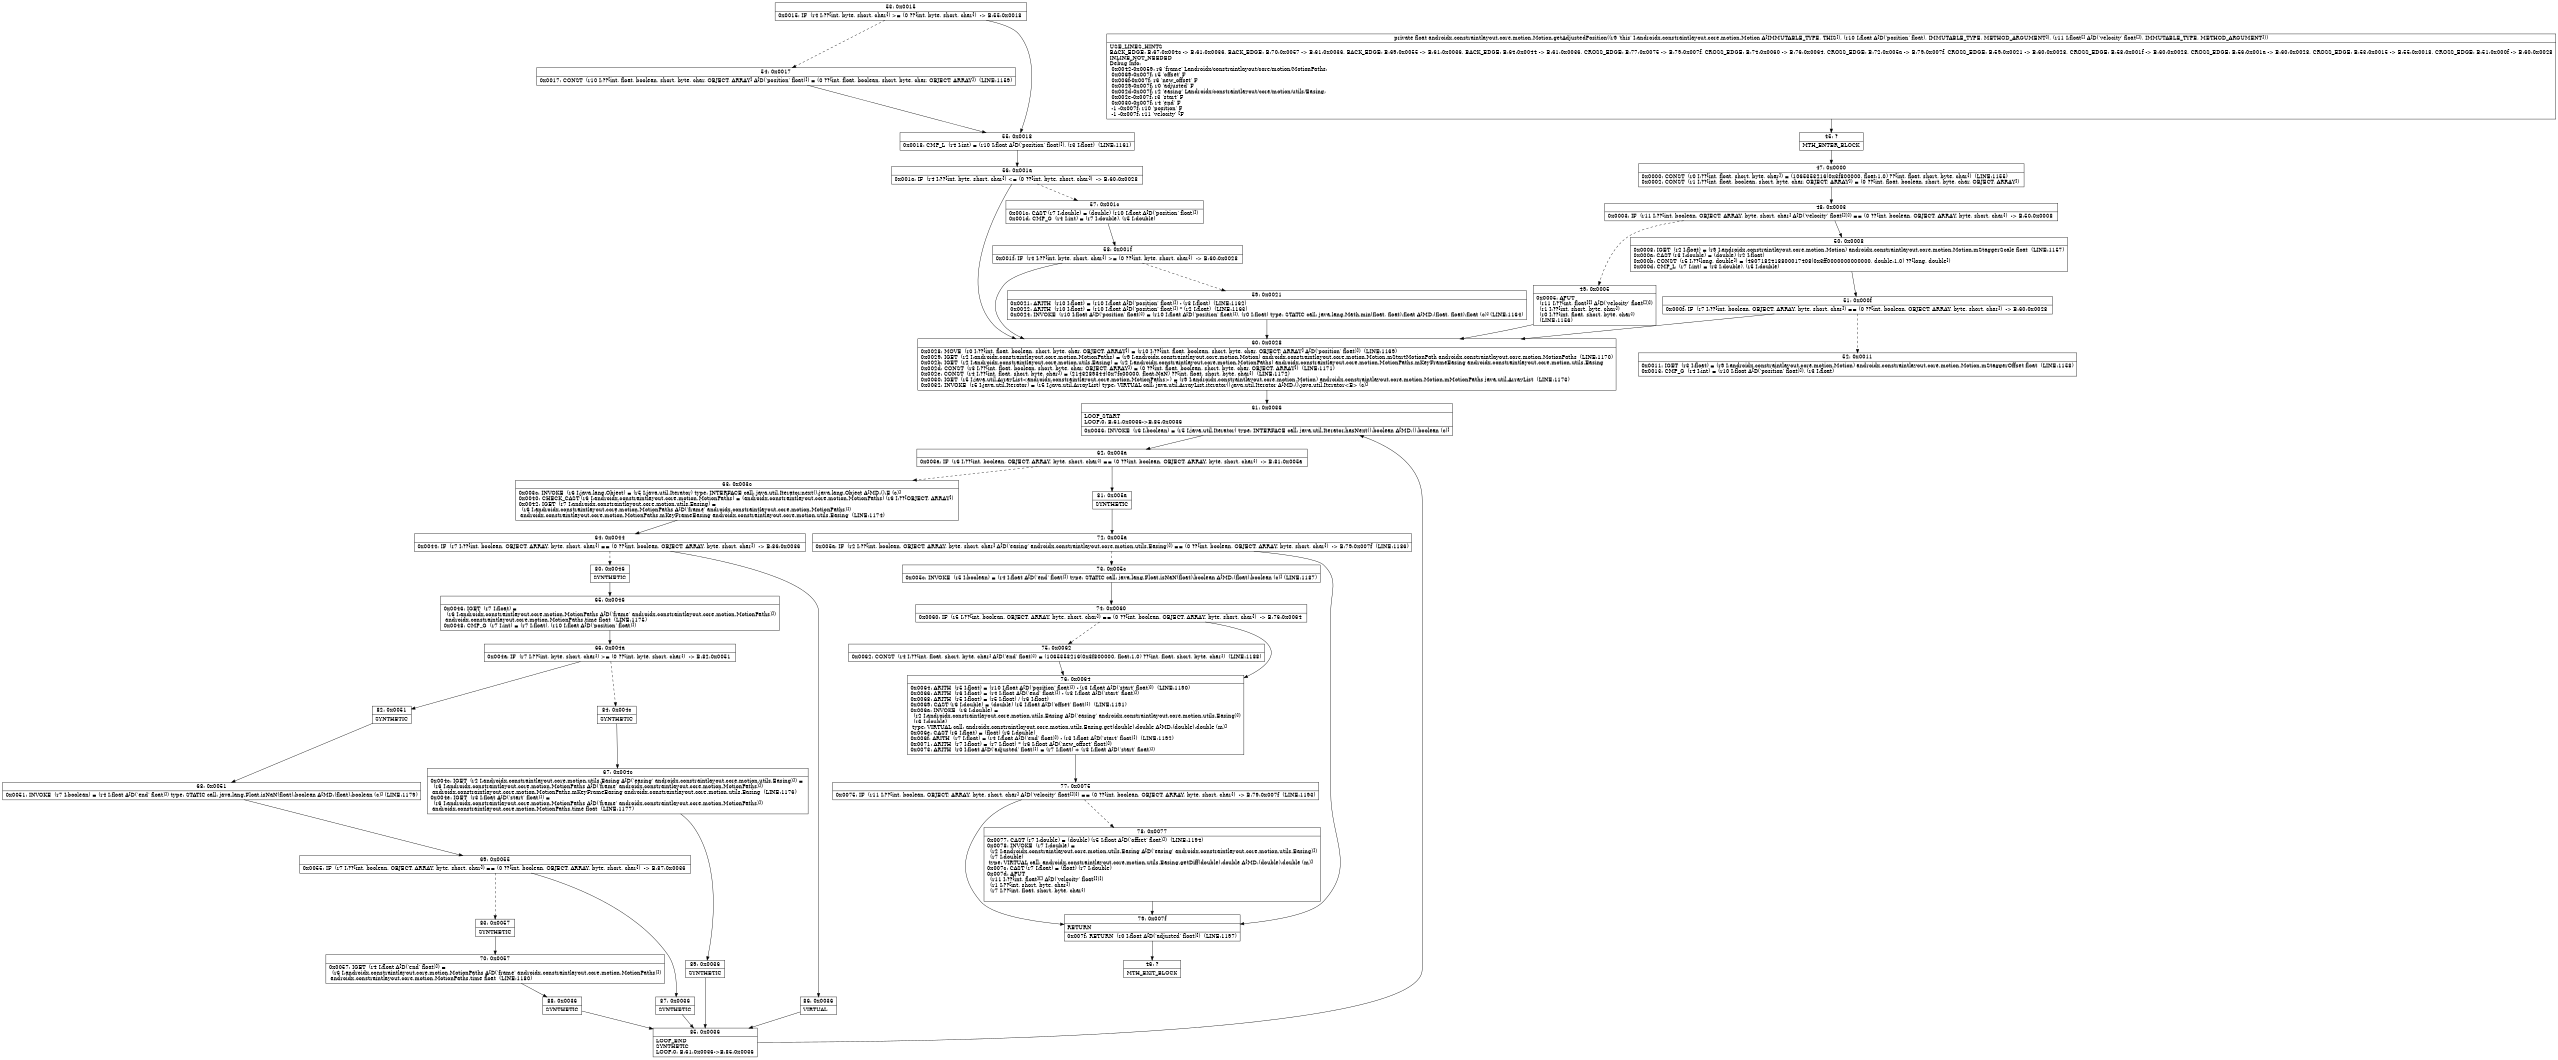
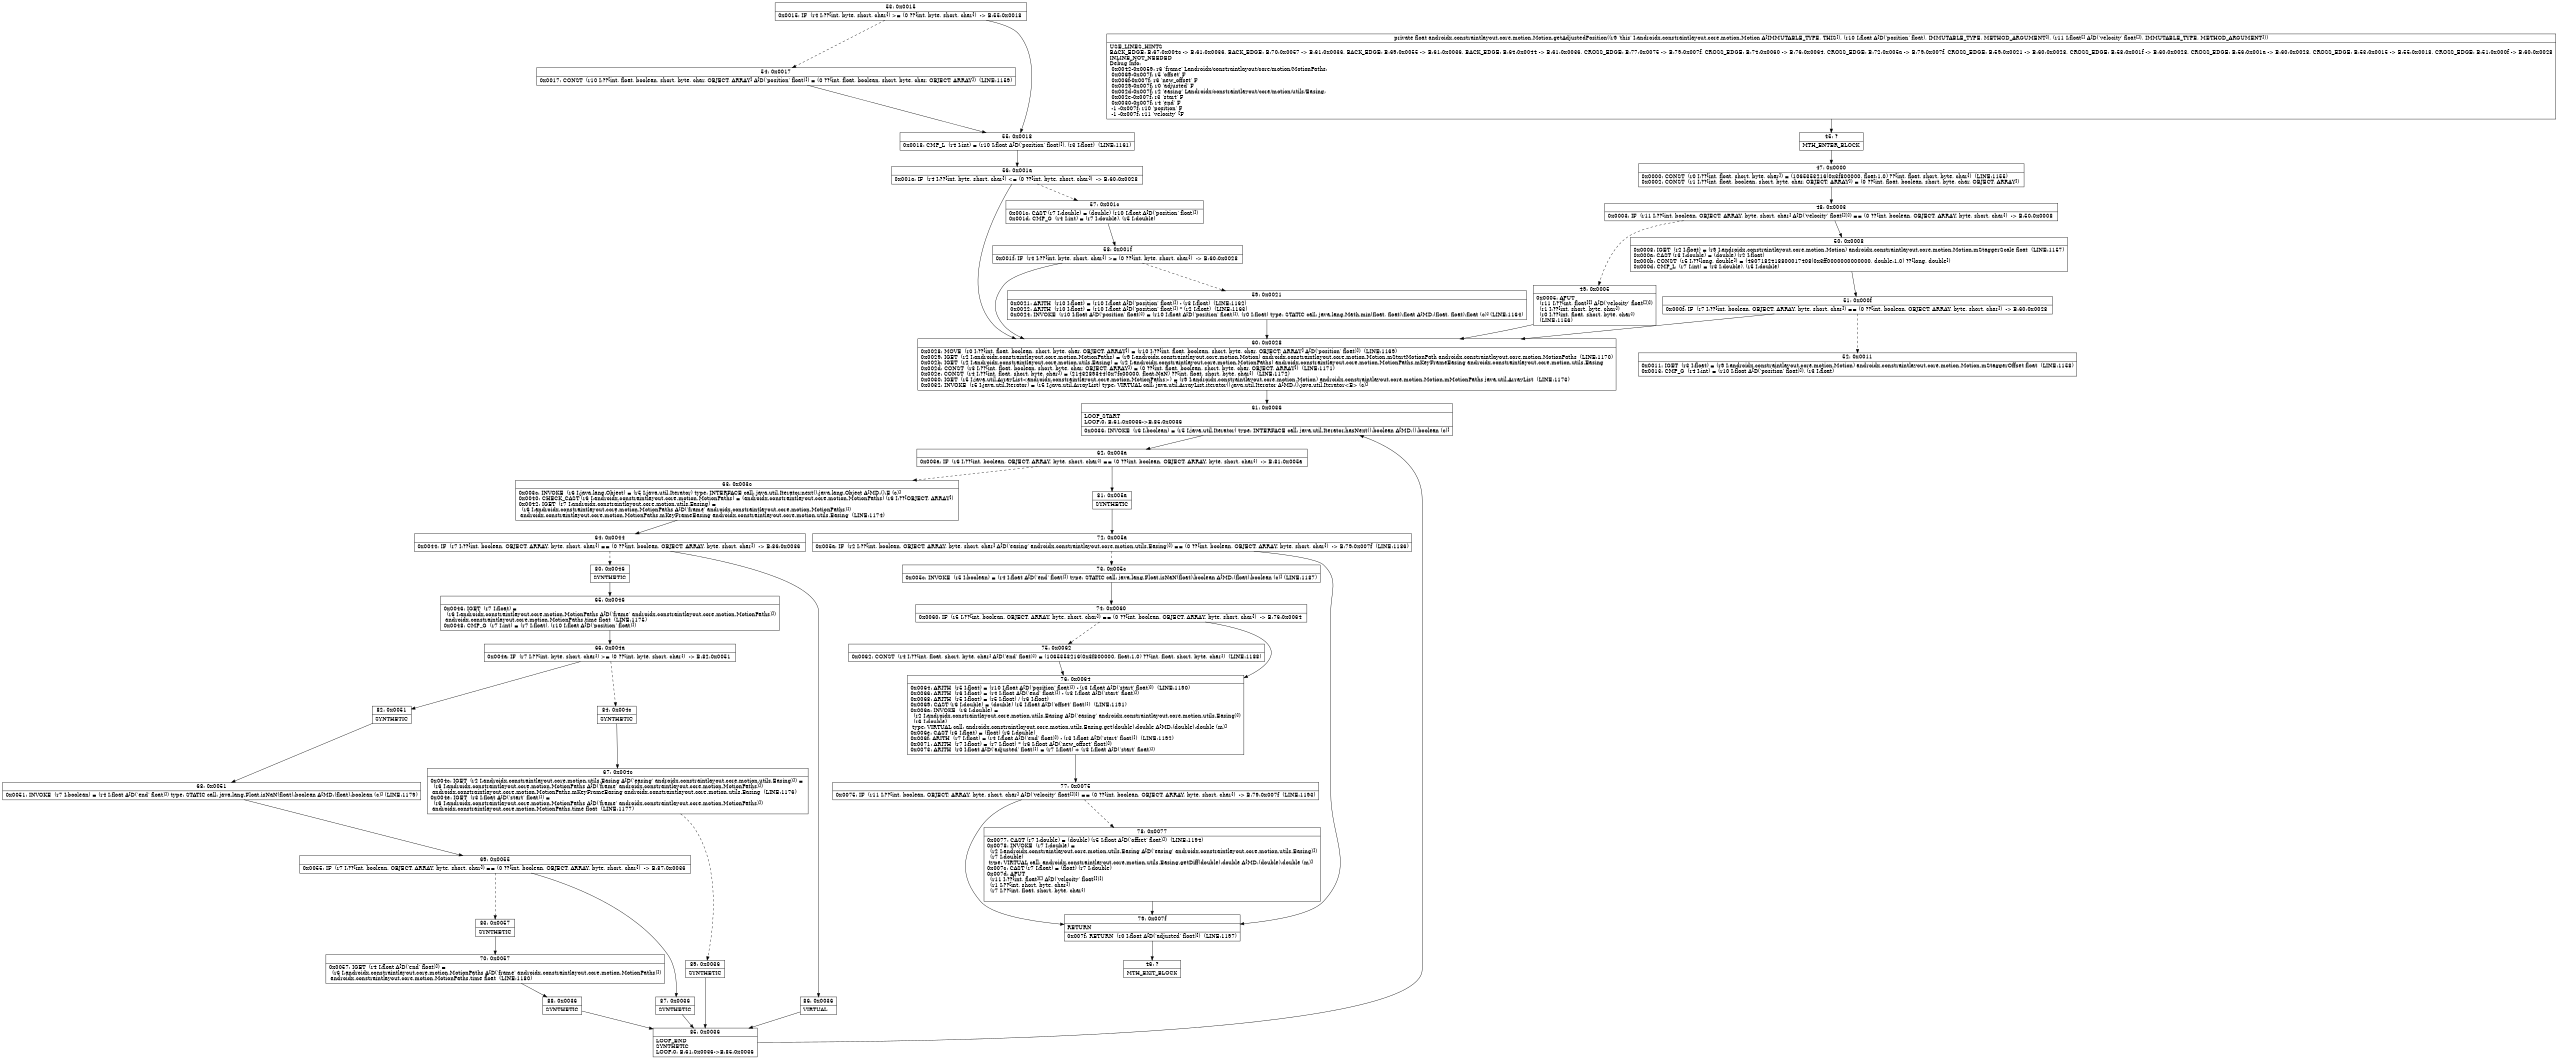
(712, 881) -> (712, 881)
